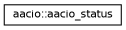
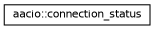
(63, 15) -> (77, 15)
